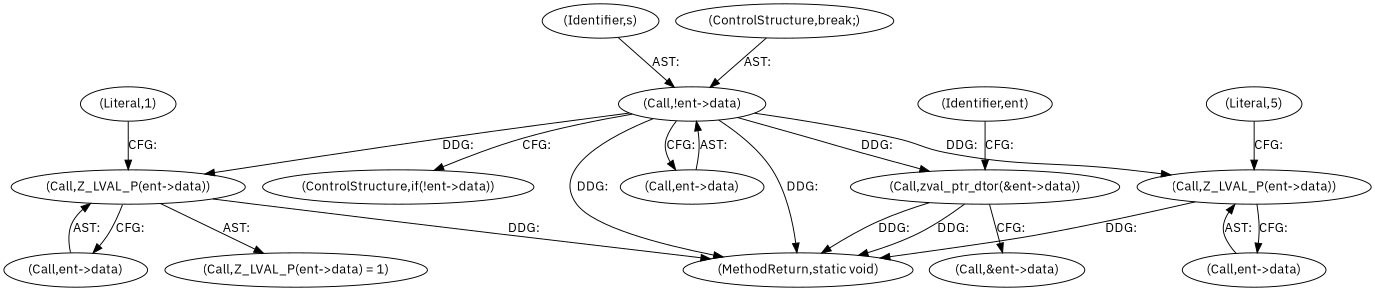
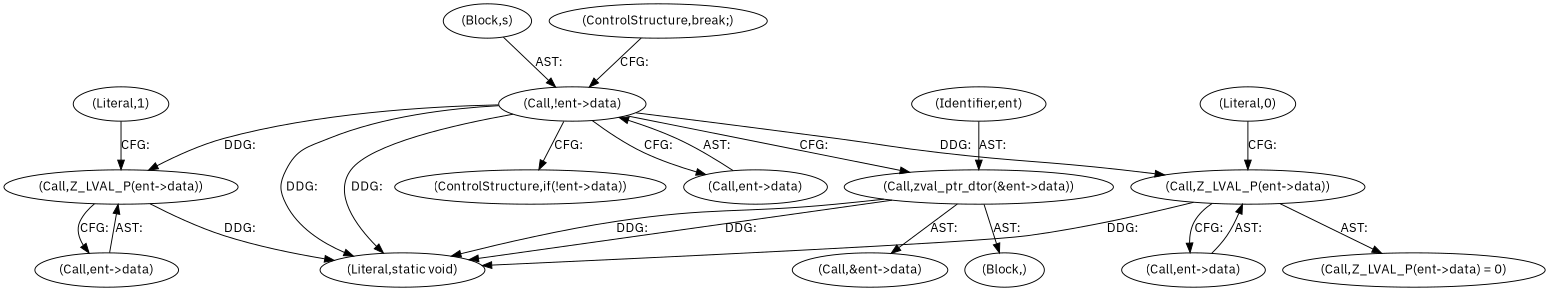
(601, 21) -> (487, 21)
(759, 62) -> (636, 62)
(1254, 104) -> (1248, 104)
(879, 146) -> (816, 146)
(1001, 146) -> (994, 146)
(1013, 229) -> (945, 229)
(296, 270) -> none
(798, 270) -> (403, 270)
none -> (1005, 270)
none -> (1414, 270)
